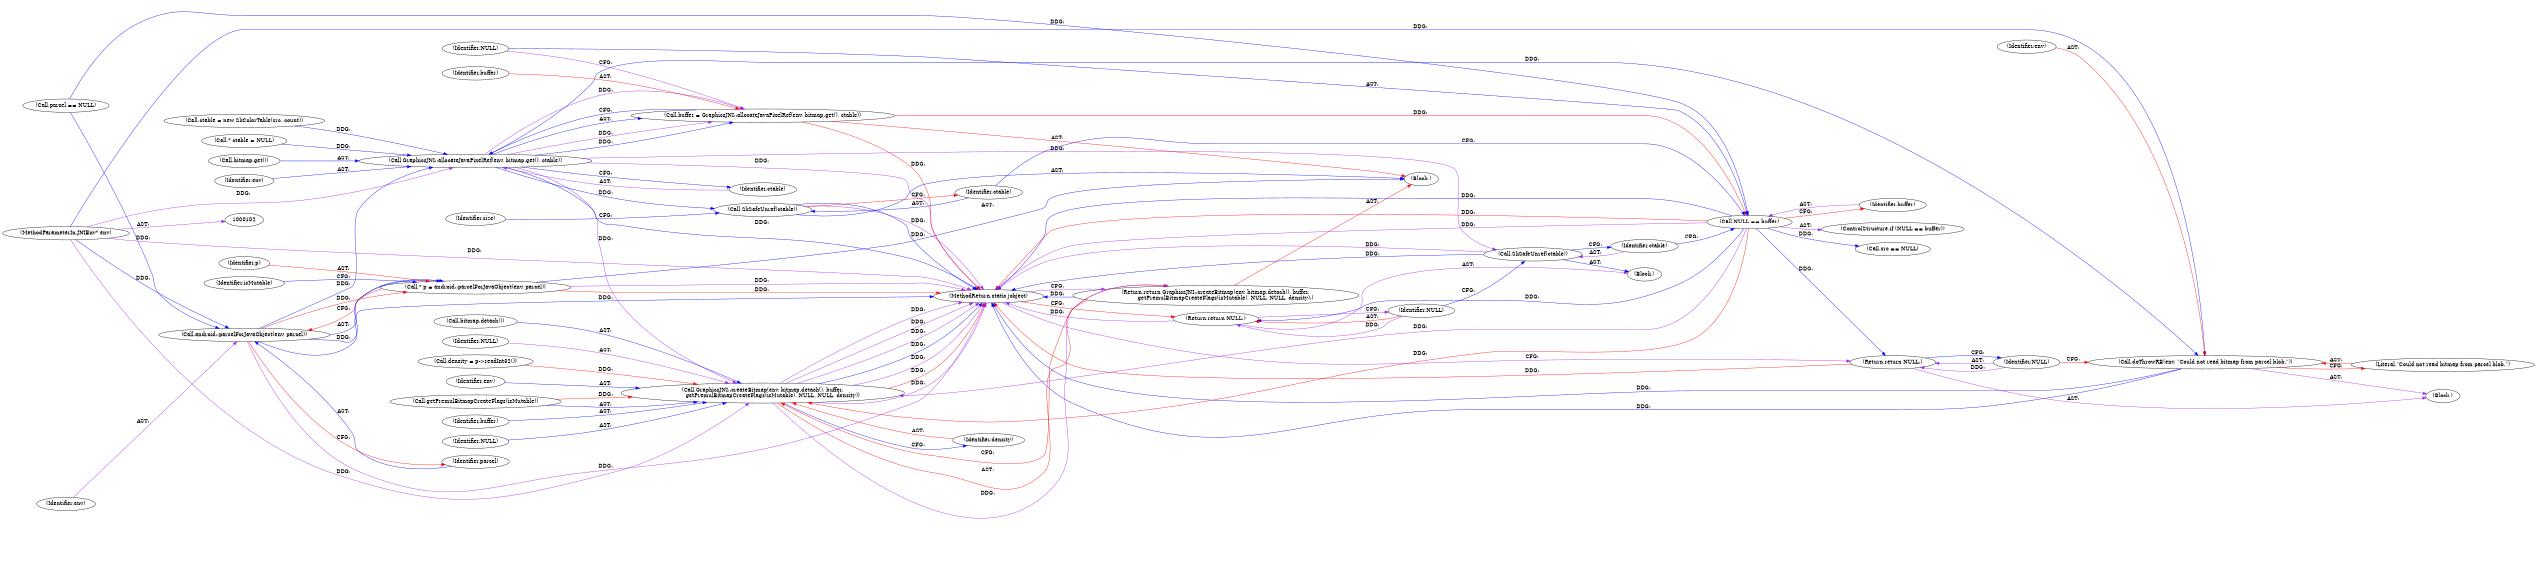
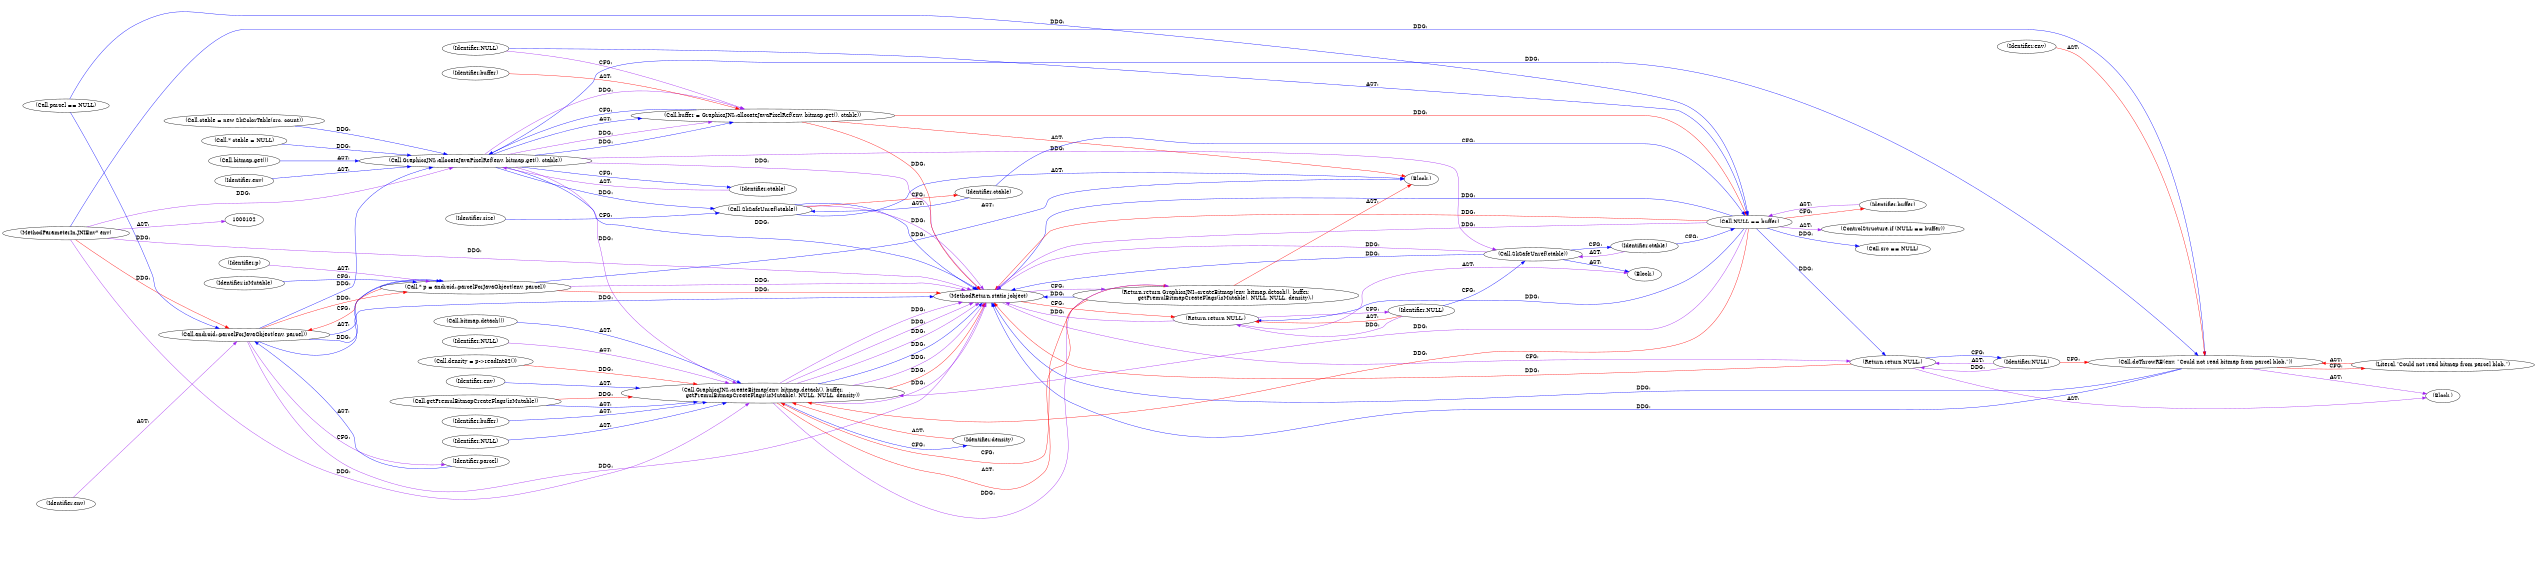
(347, 272) -> (347, 272)
(148, 287) -> (148, 287)
(328, 432) -> (328, 432)
